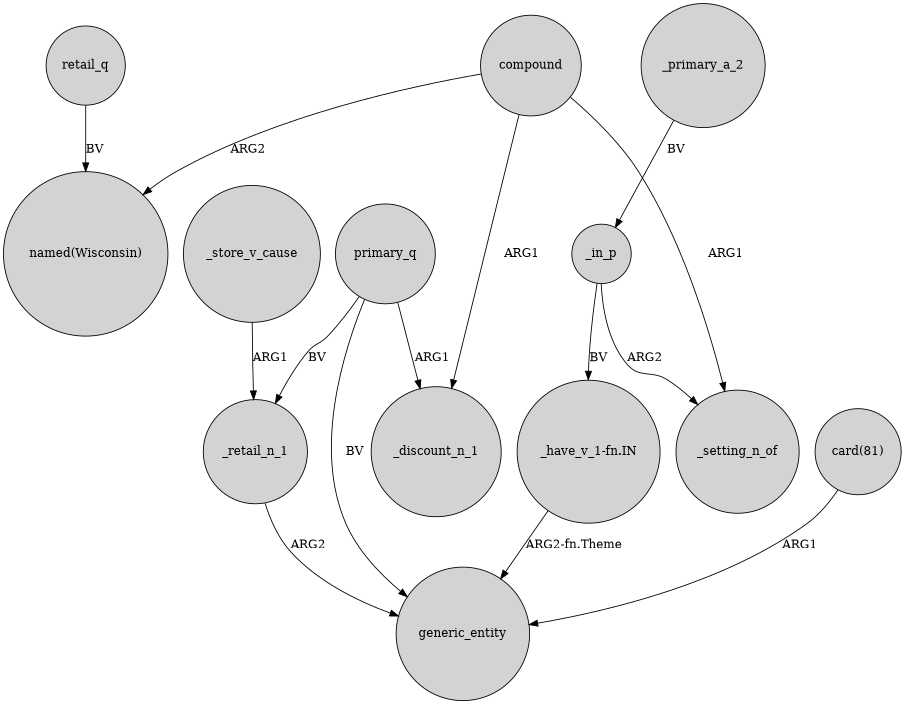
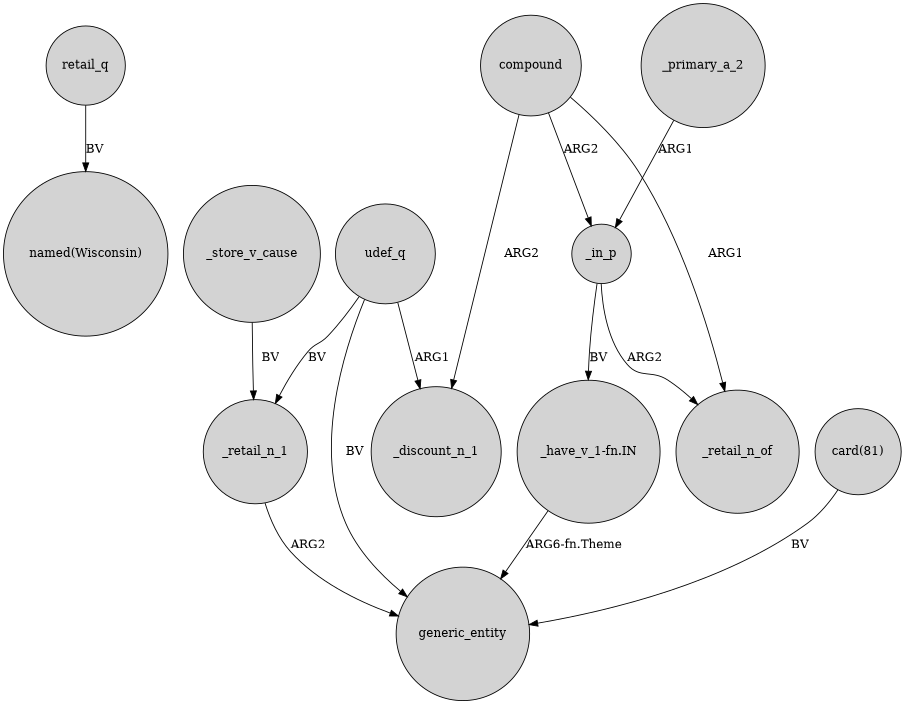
(310, 116) -> (568, 165)
(676, 150) -> (676, 150)
(385, 254) -> (385, 254)
(522, 254) -> (522, 254)
(270, 358) -> (270, 358)
(738, 452) -> (738, 452)
(574, 545) -> (574, 545)
(800, 545) -> (800, 545)
